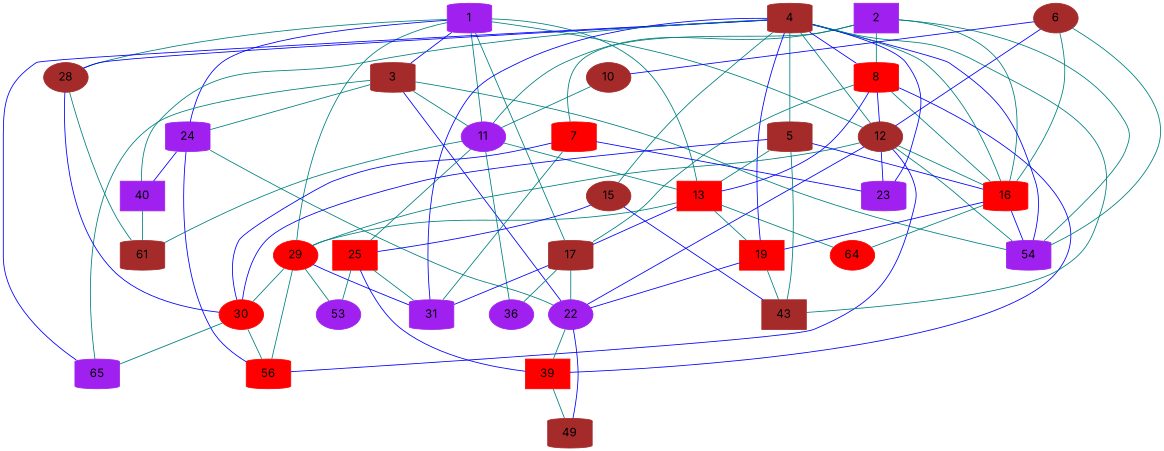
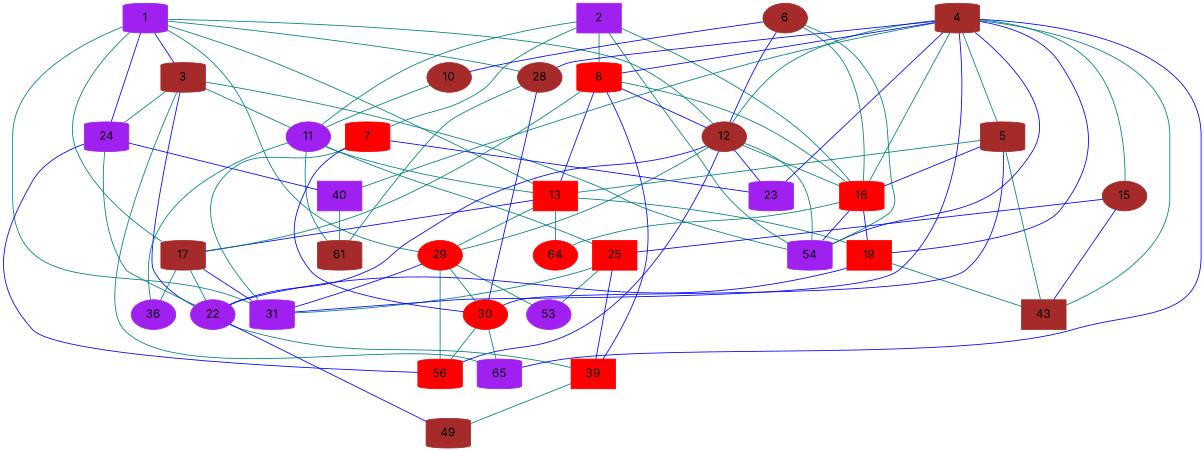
(476, 77) -> (18, 227)
